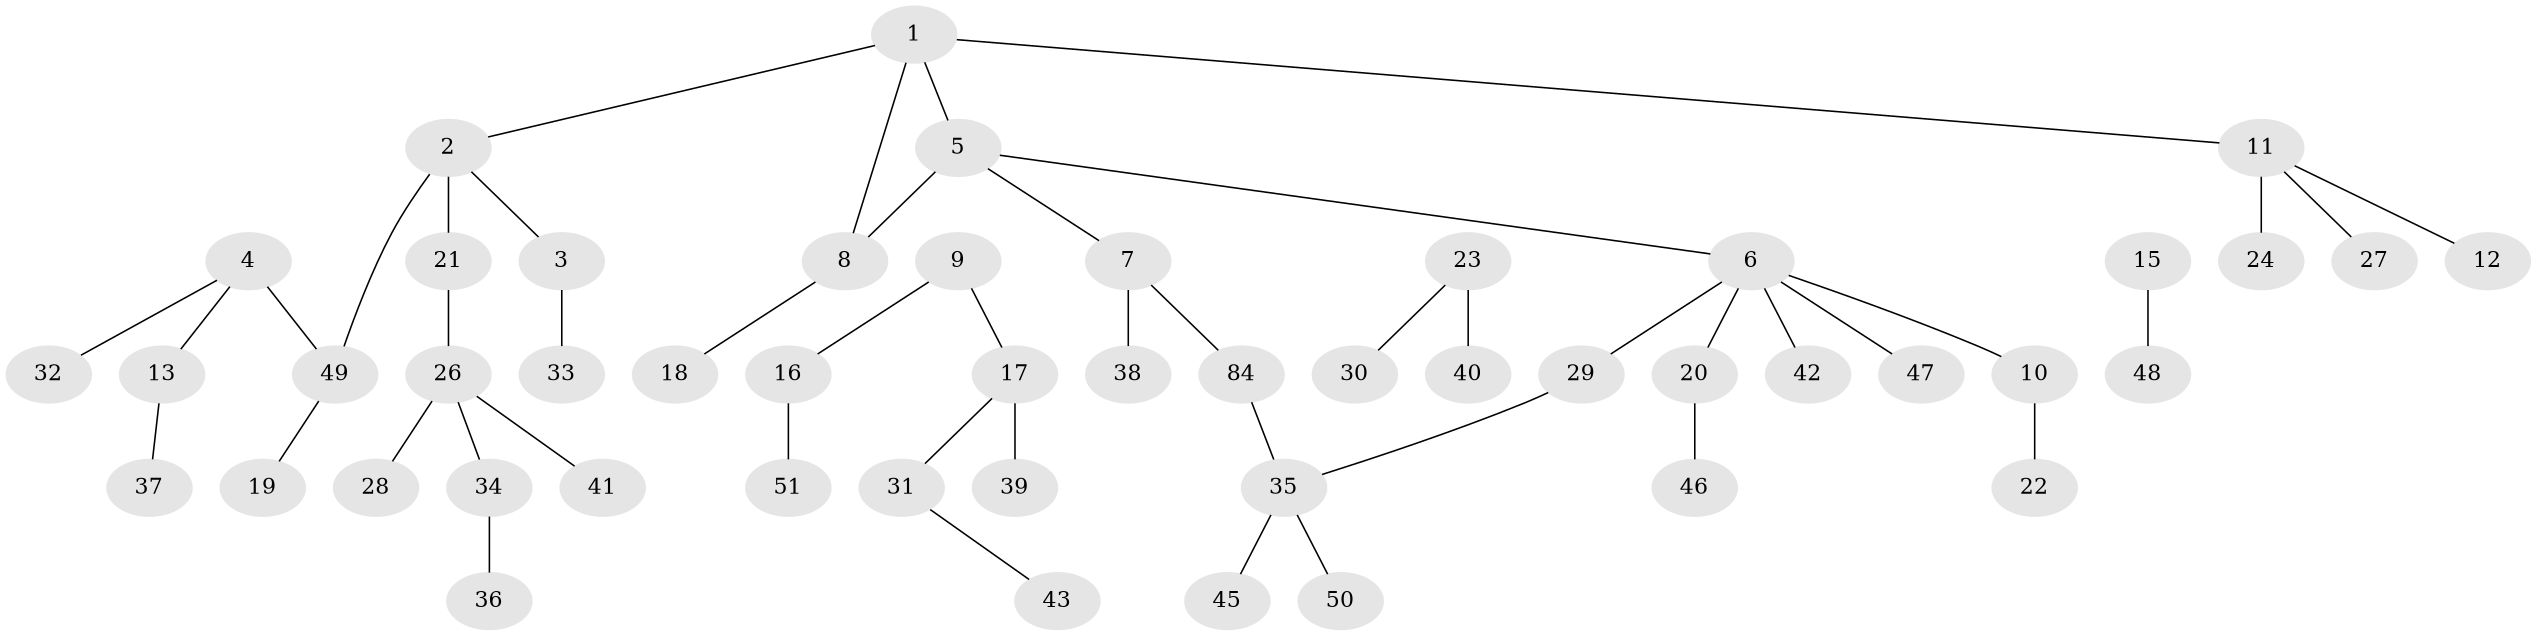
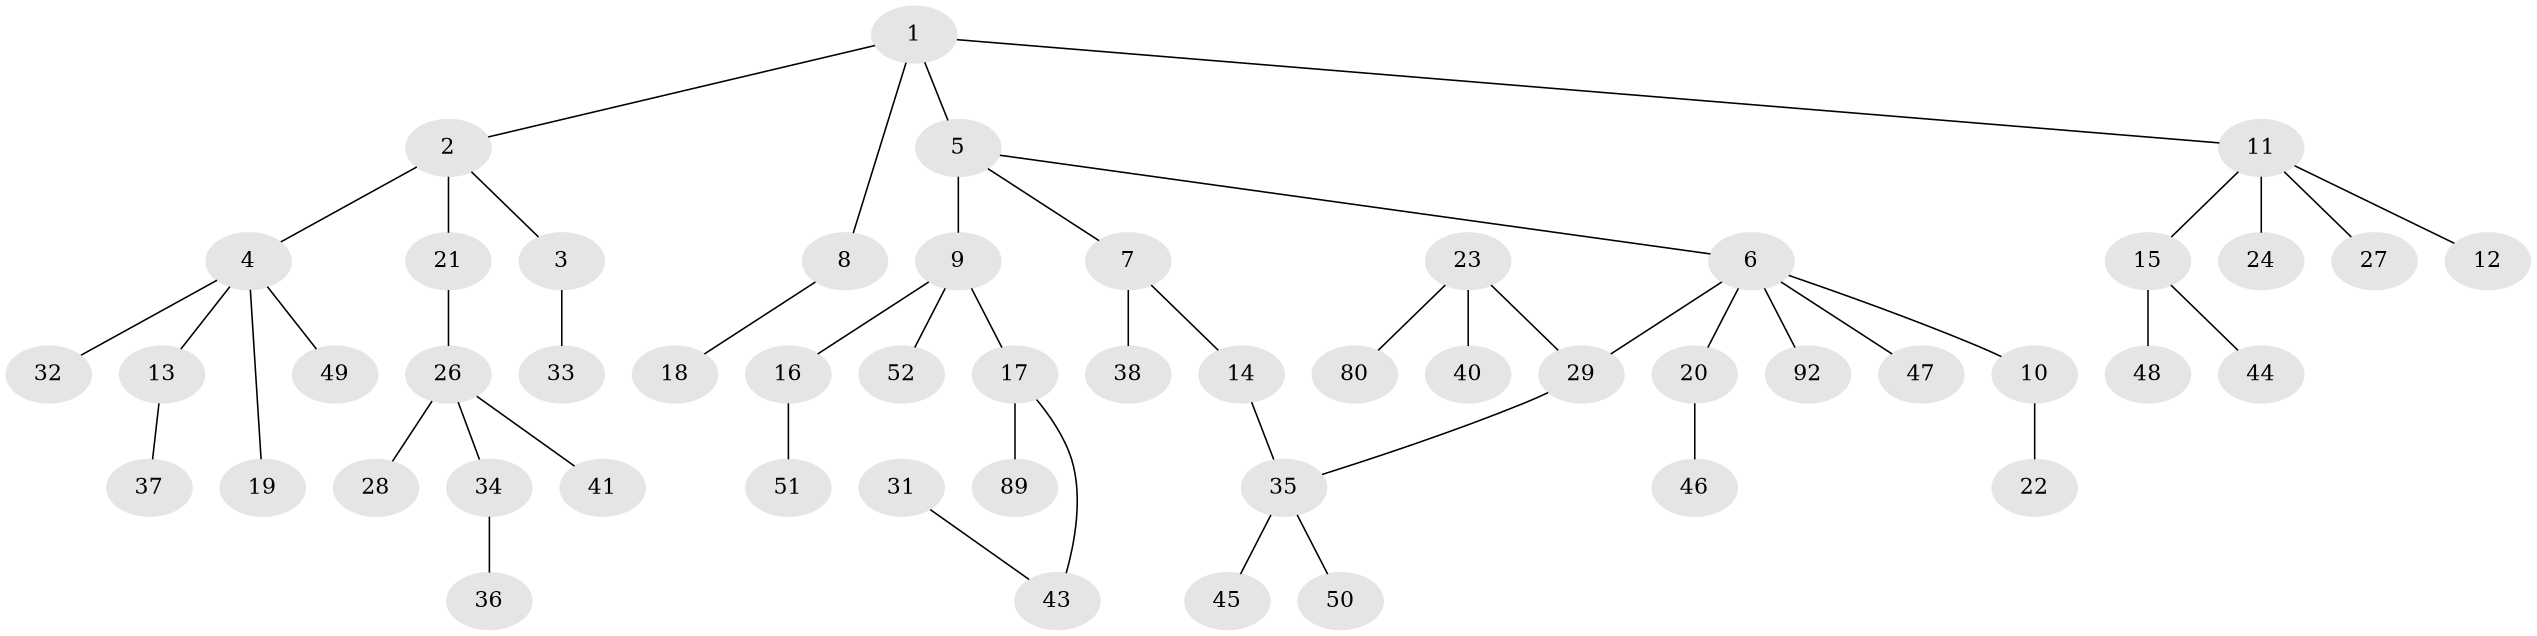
(902, 204) -> (958, 205)
none -> (2205, 204)
(380, 257) -> (349, 204)
none -> (1525, 318)
none -> (902, 375)
(1242, 375) -> (1242, 375)
(1355, 375) -> (1355, 375)
(1808, 375) -> (1808, 375)
none -> (2261, 375)
(299, 431) -> (256, 374)
(959, 431) -> (1076, 482)
(1015, 488) -> (1015, 488)
